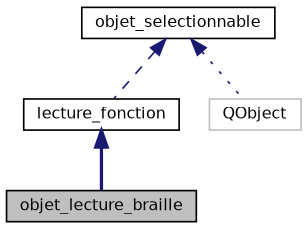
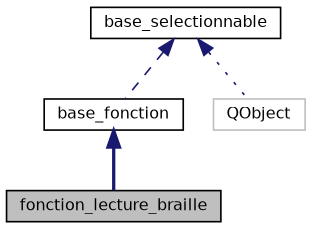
(178, 23) -> (186, 23)
(101, 115) -> (114, 115)
(101, 206) -> (114, 206)
